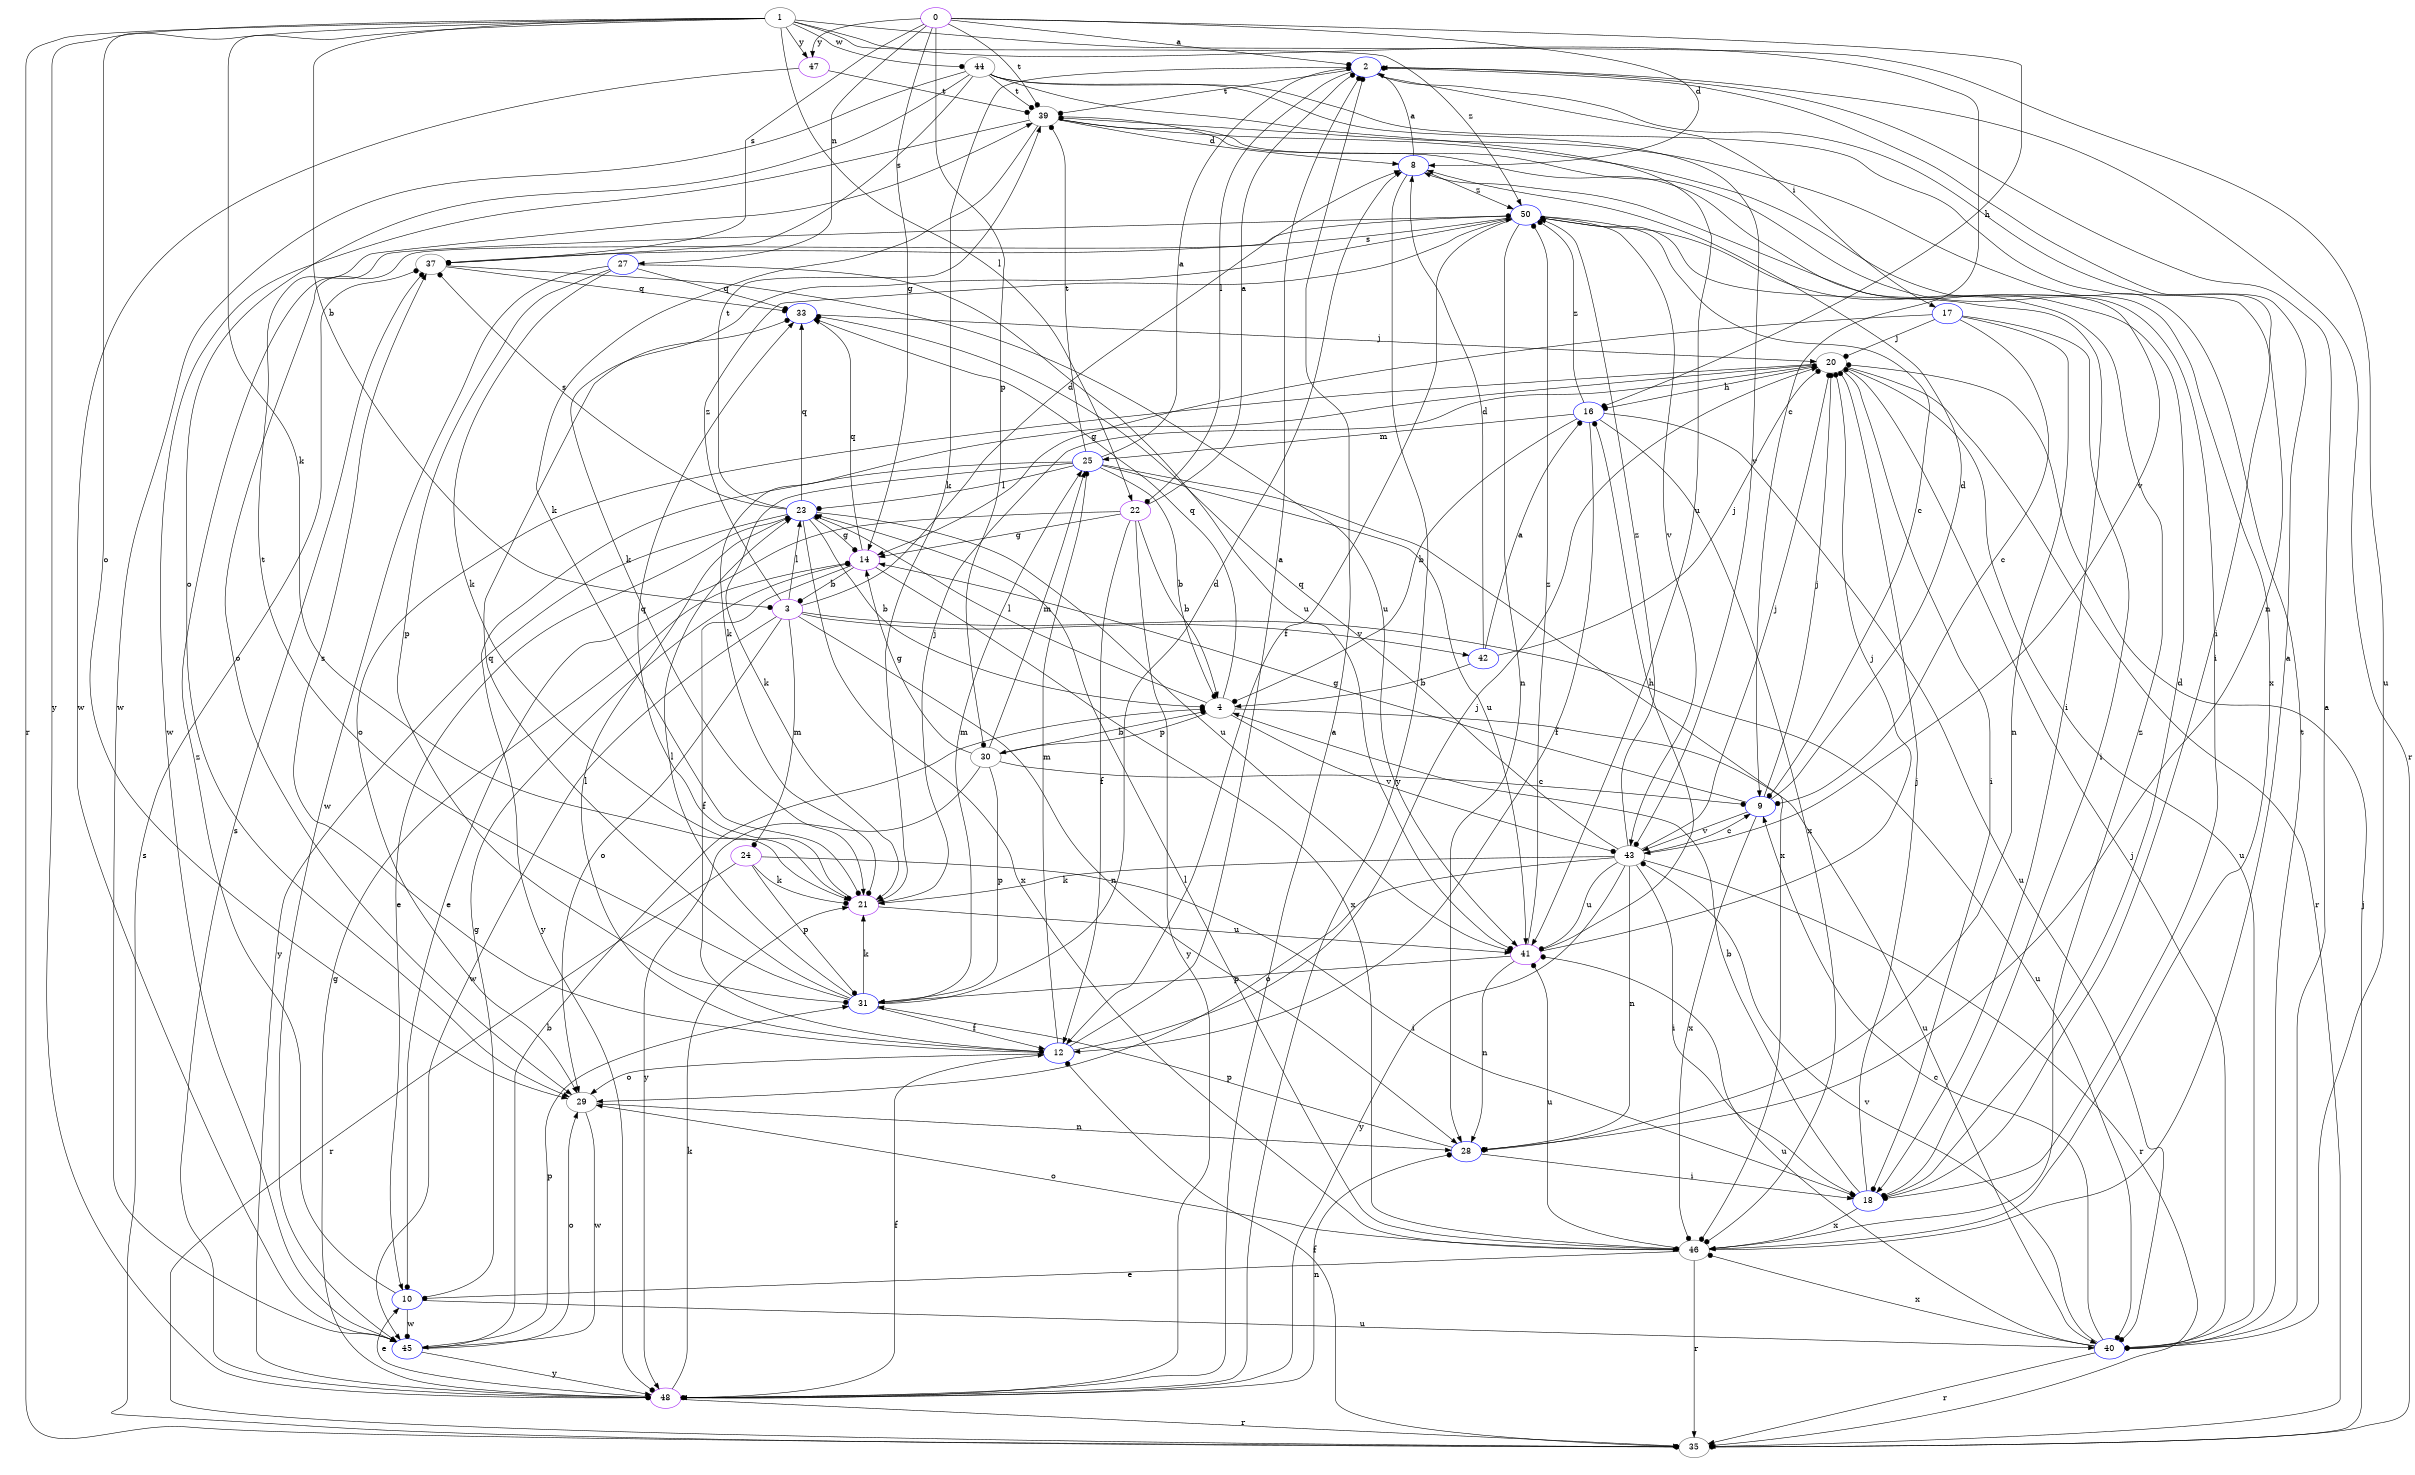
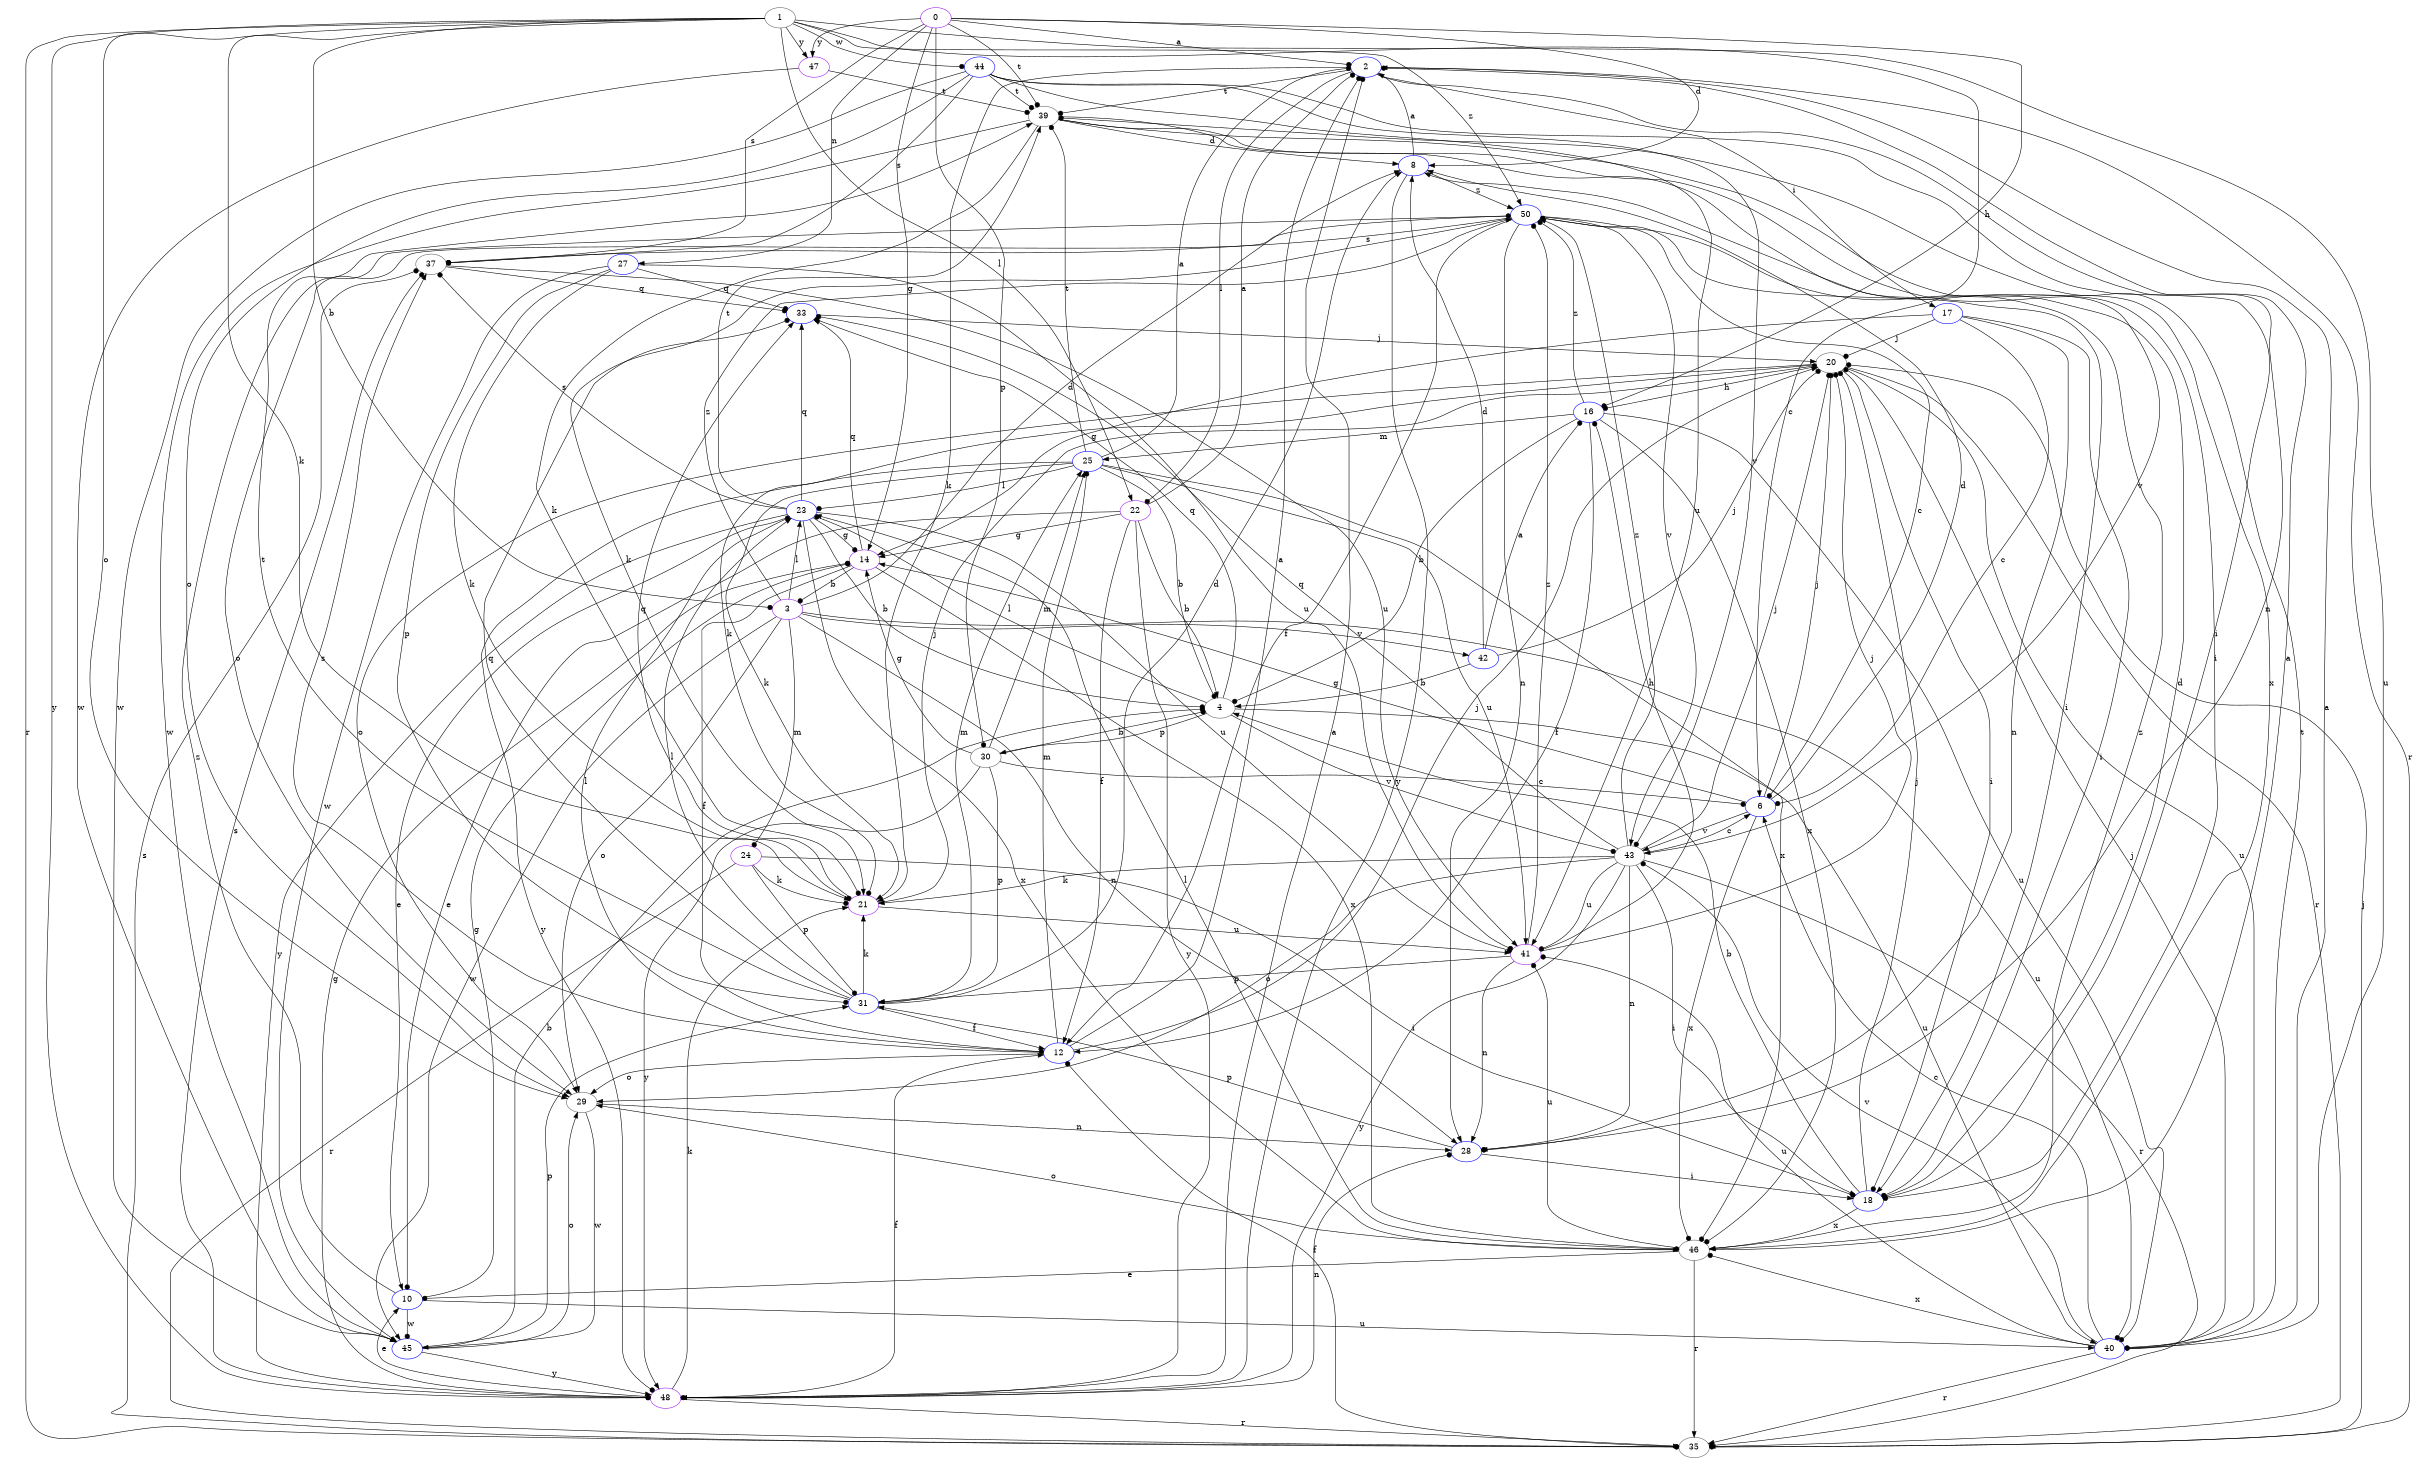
(980, 67) -> (980, 67)
(1760, 807) -> (1760, 807)
